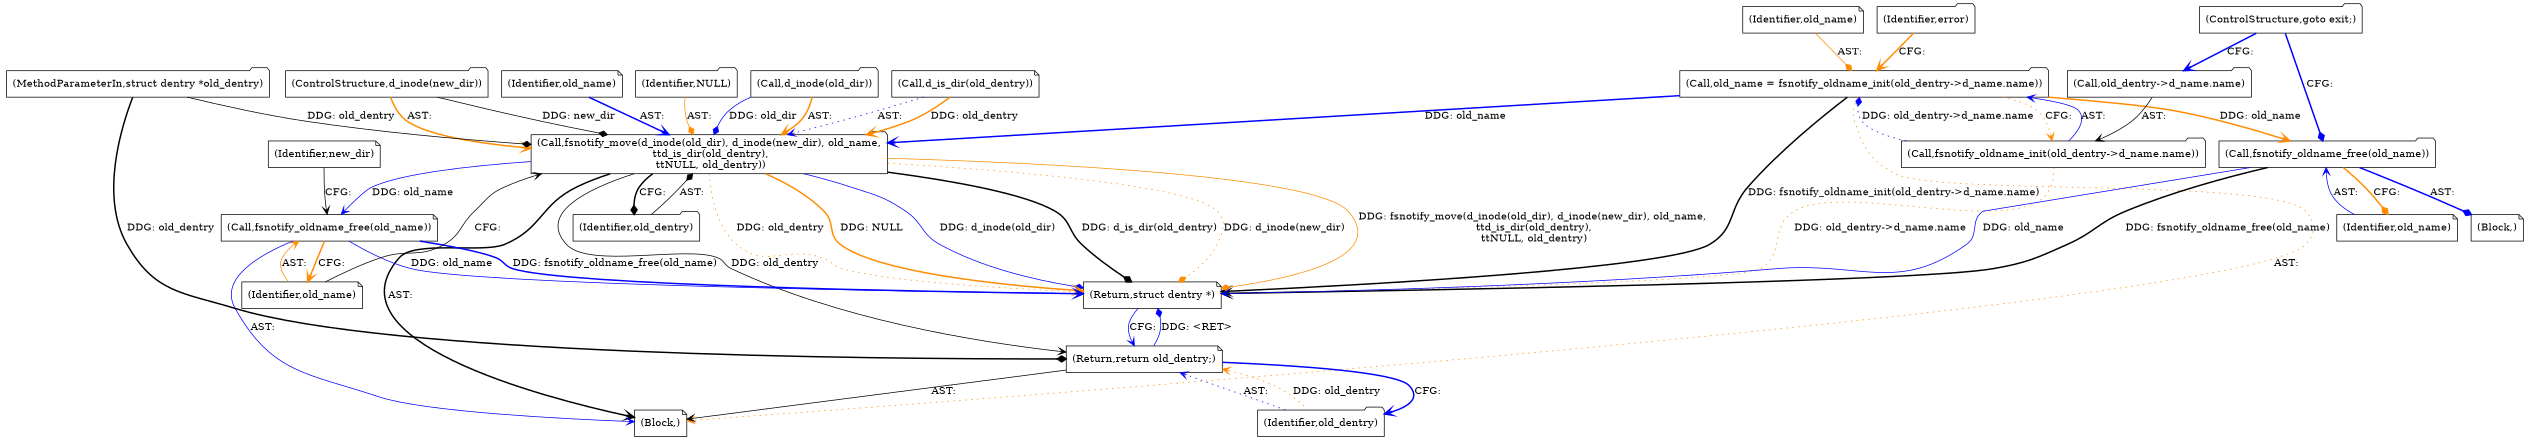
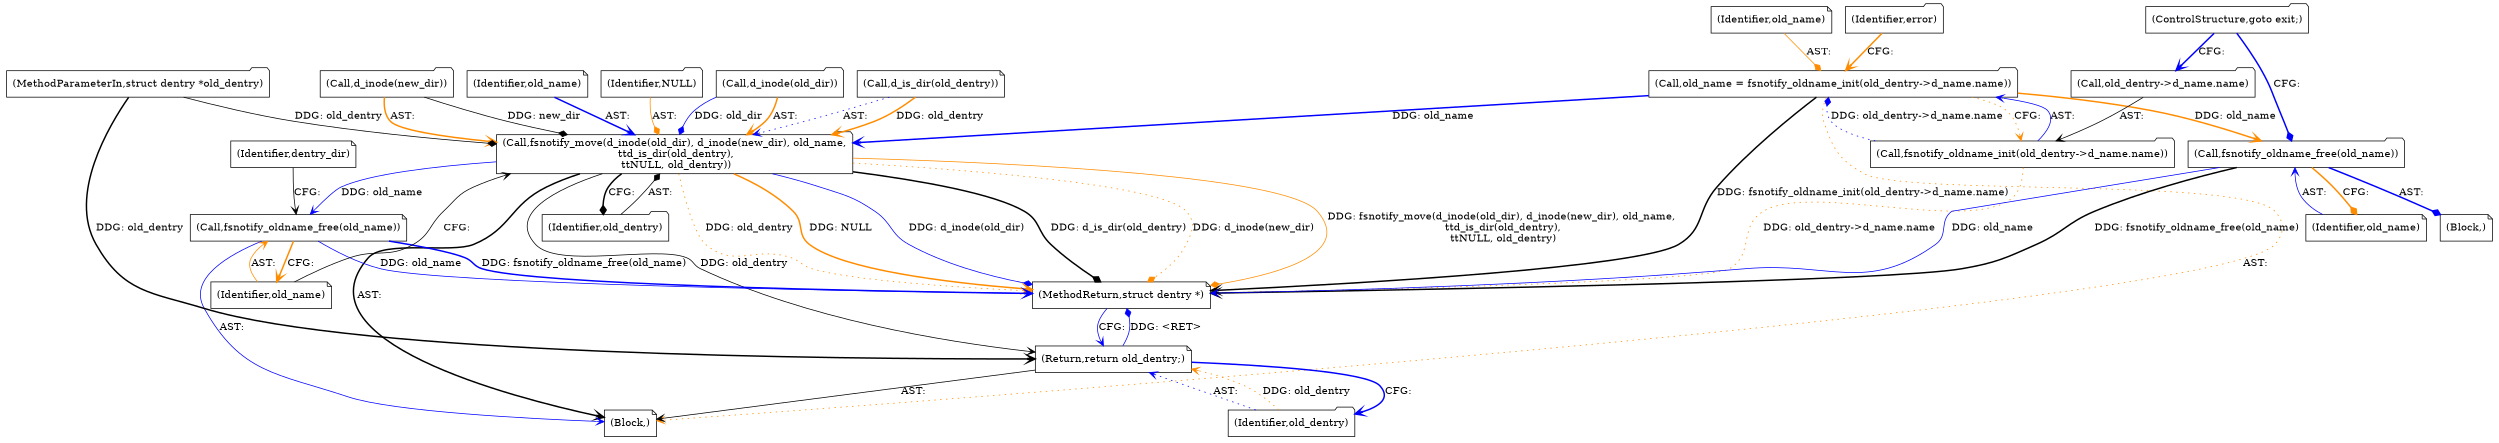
(387, 84) -> (387, 84)
(324, 154) -> (293, 154)
(1152, 295) -> (1121, 295)
(504, 344) -> (470, 344)
